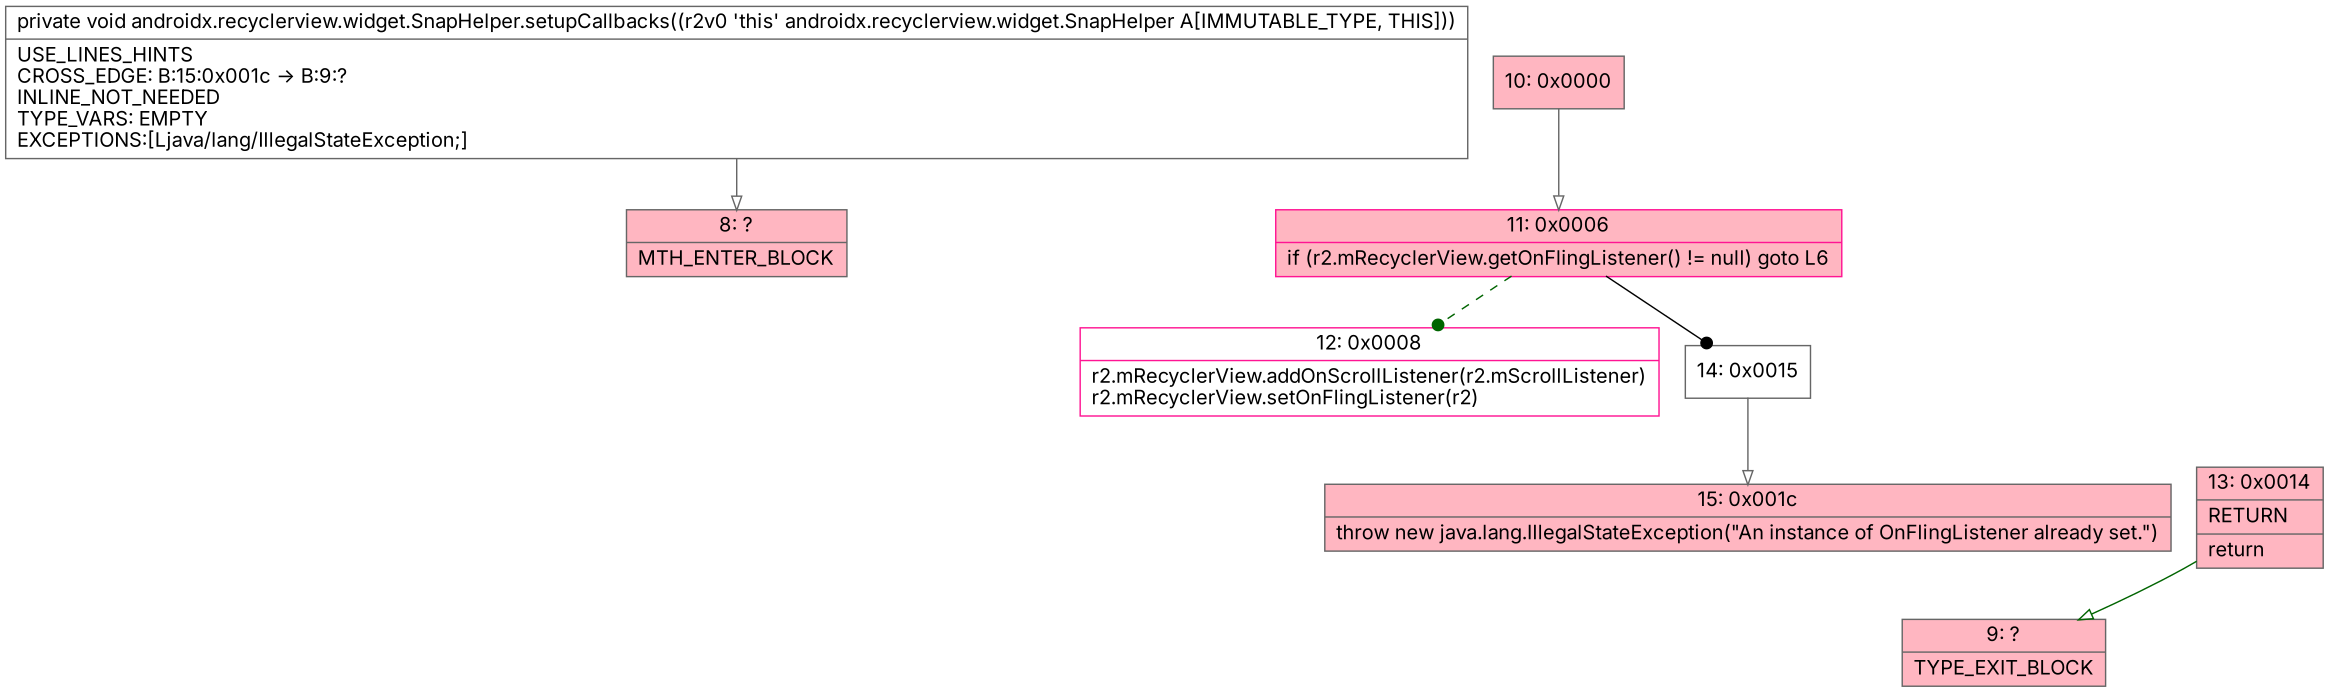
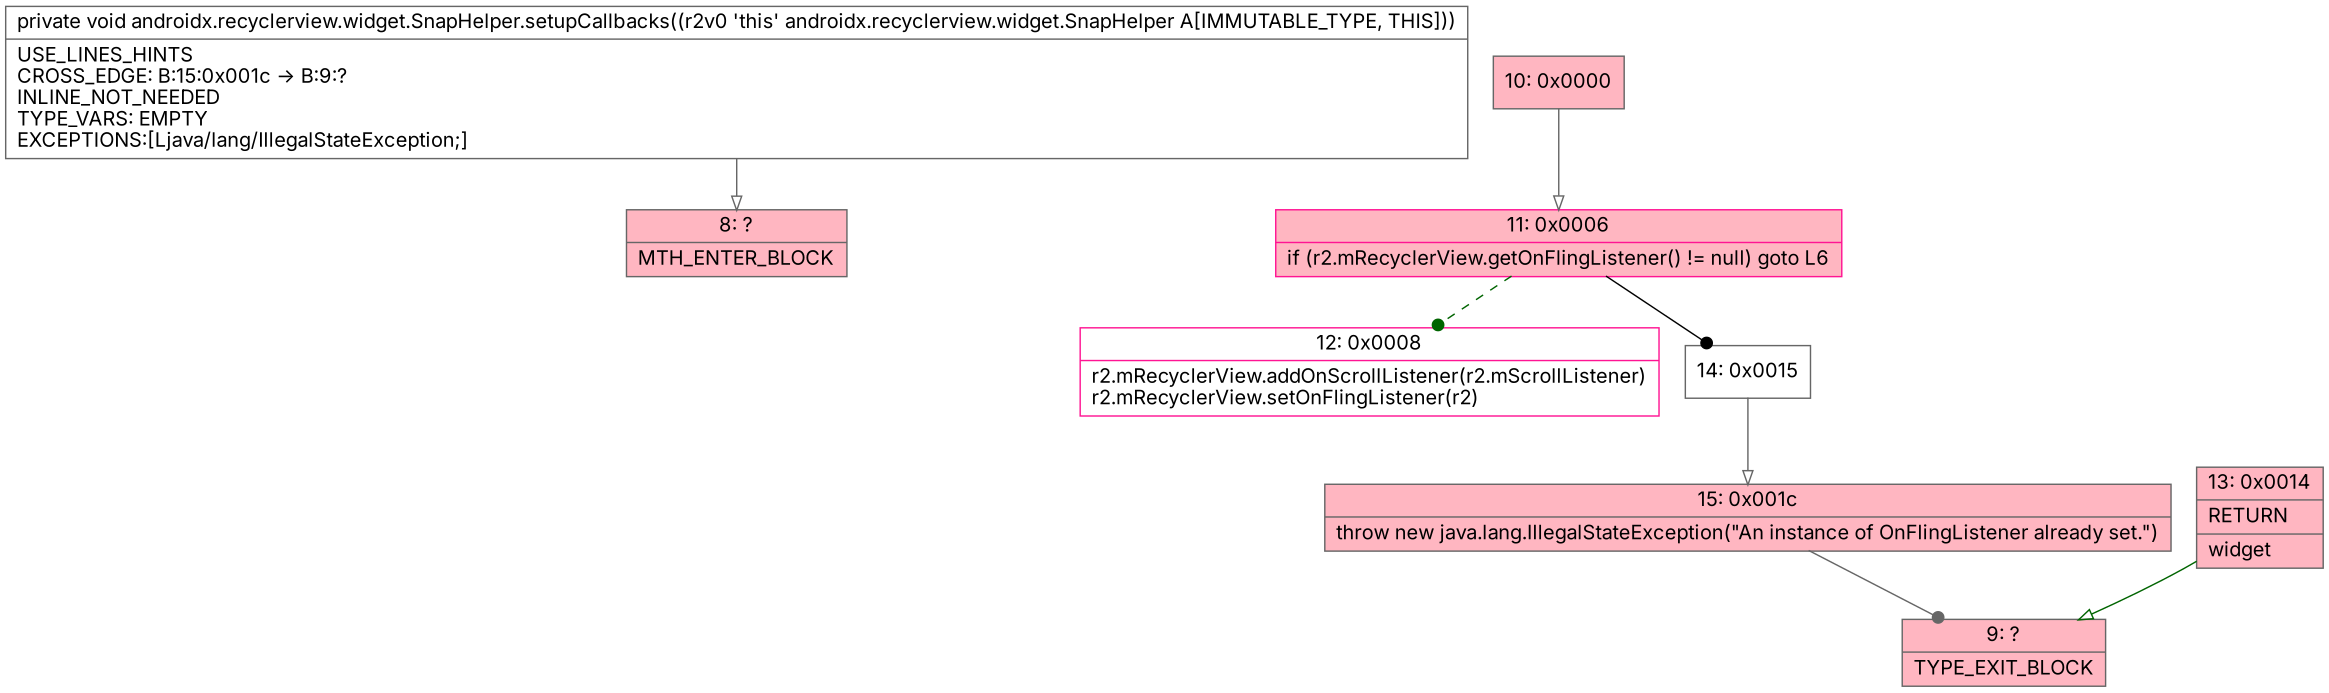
(2236, 550) -> (2240, 550)
none -> (1871, 583)
